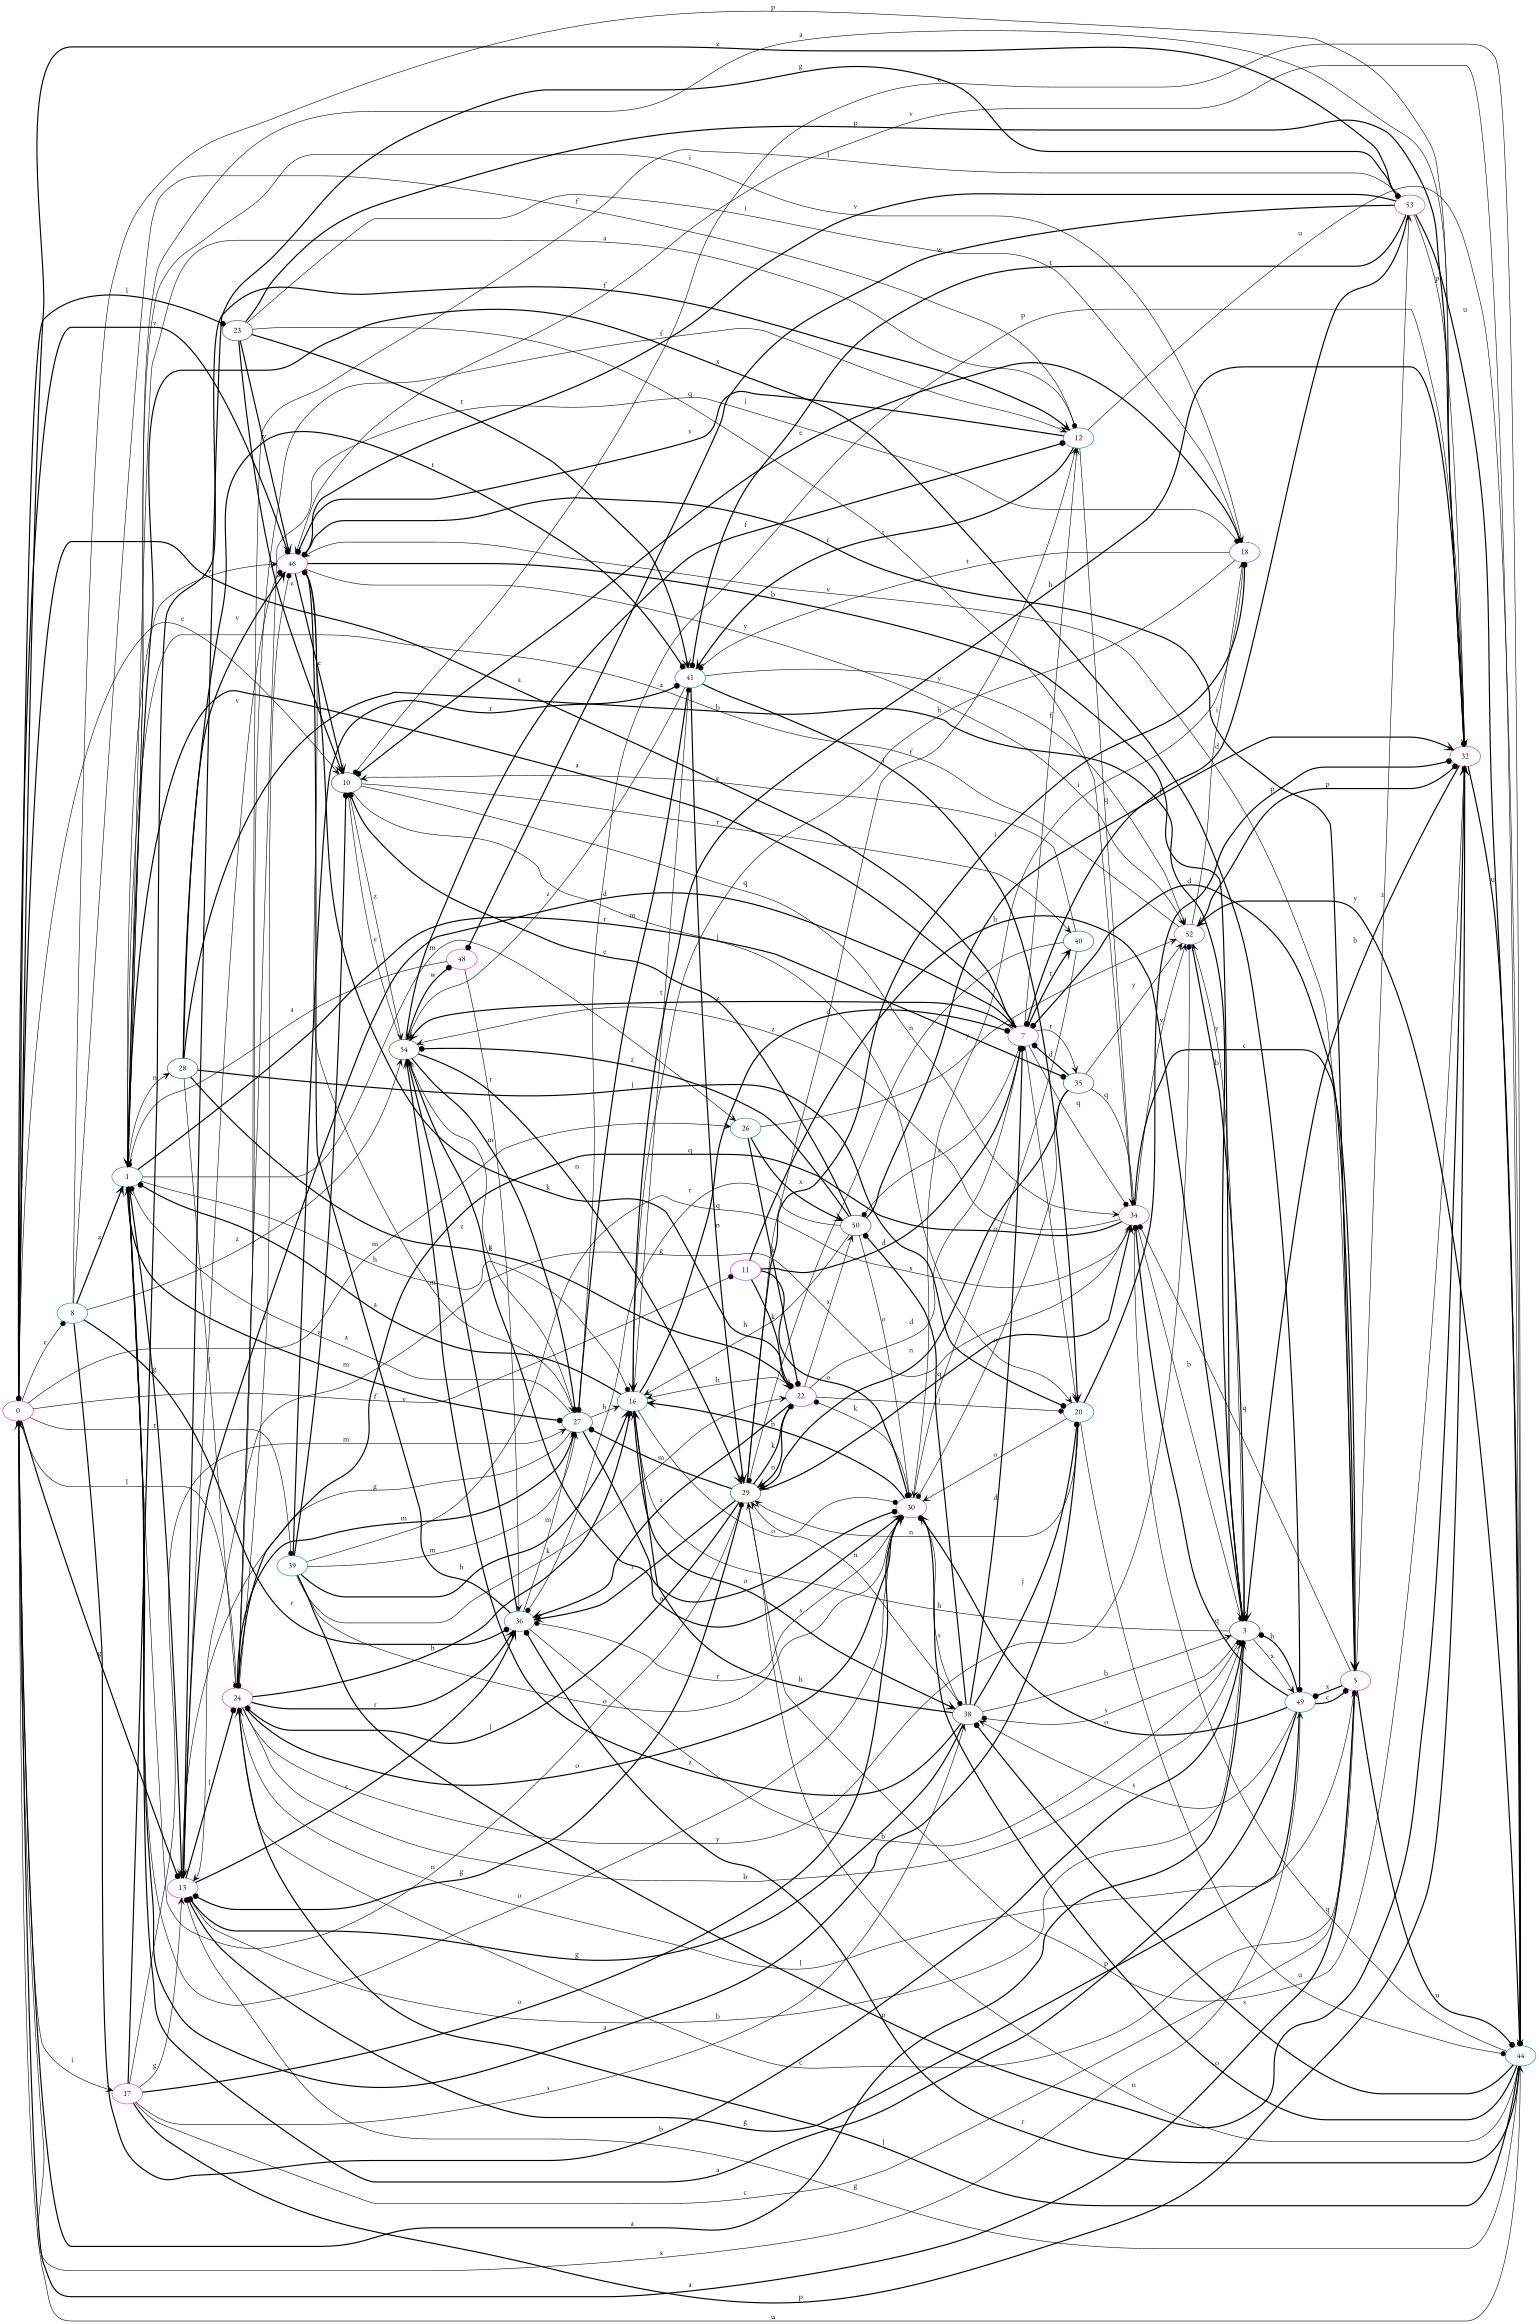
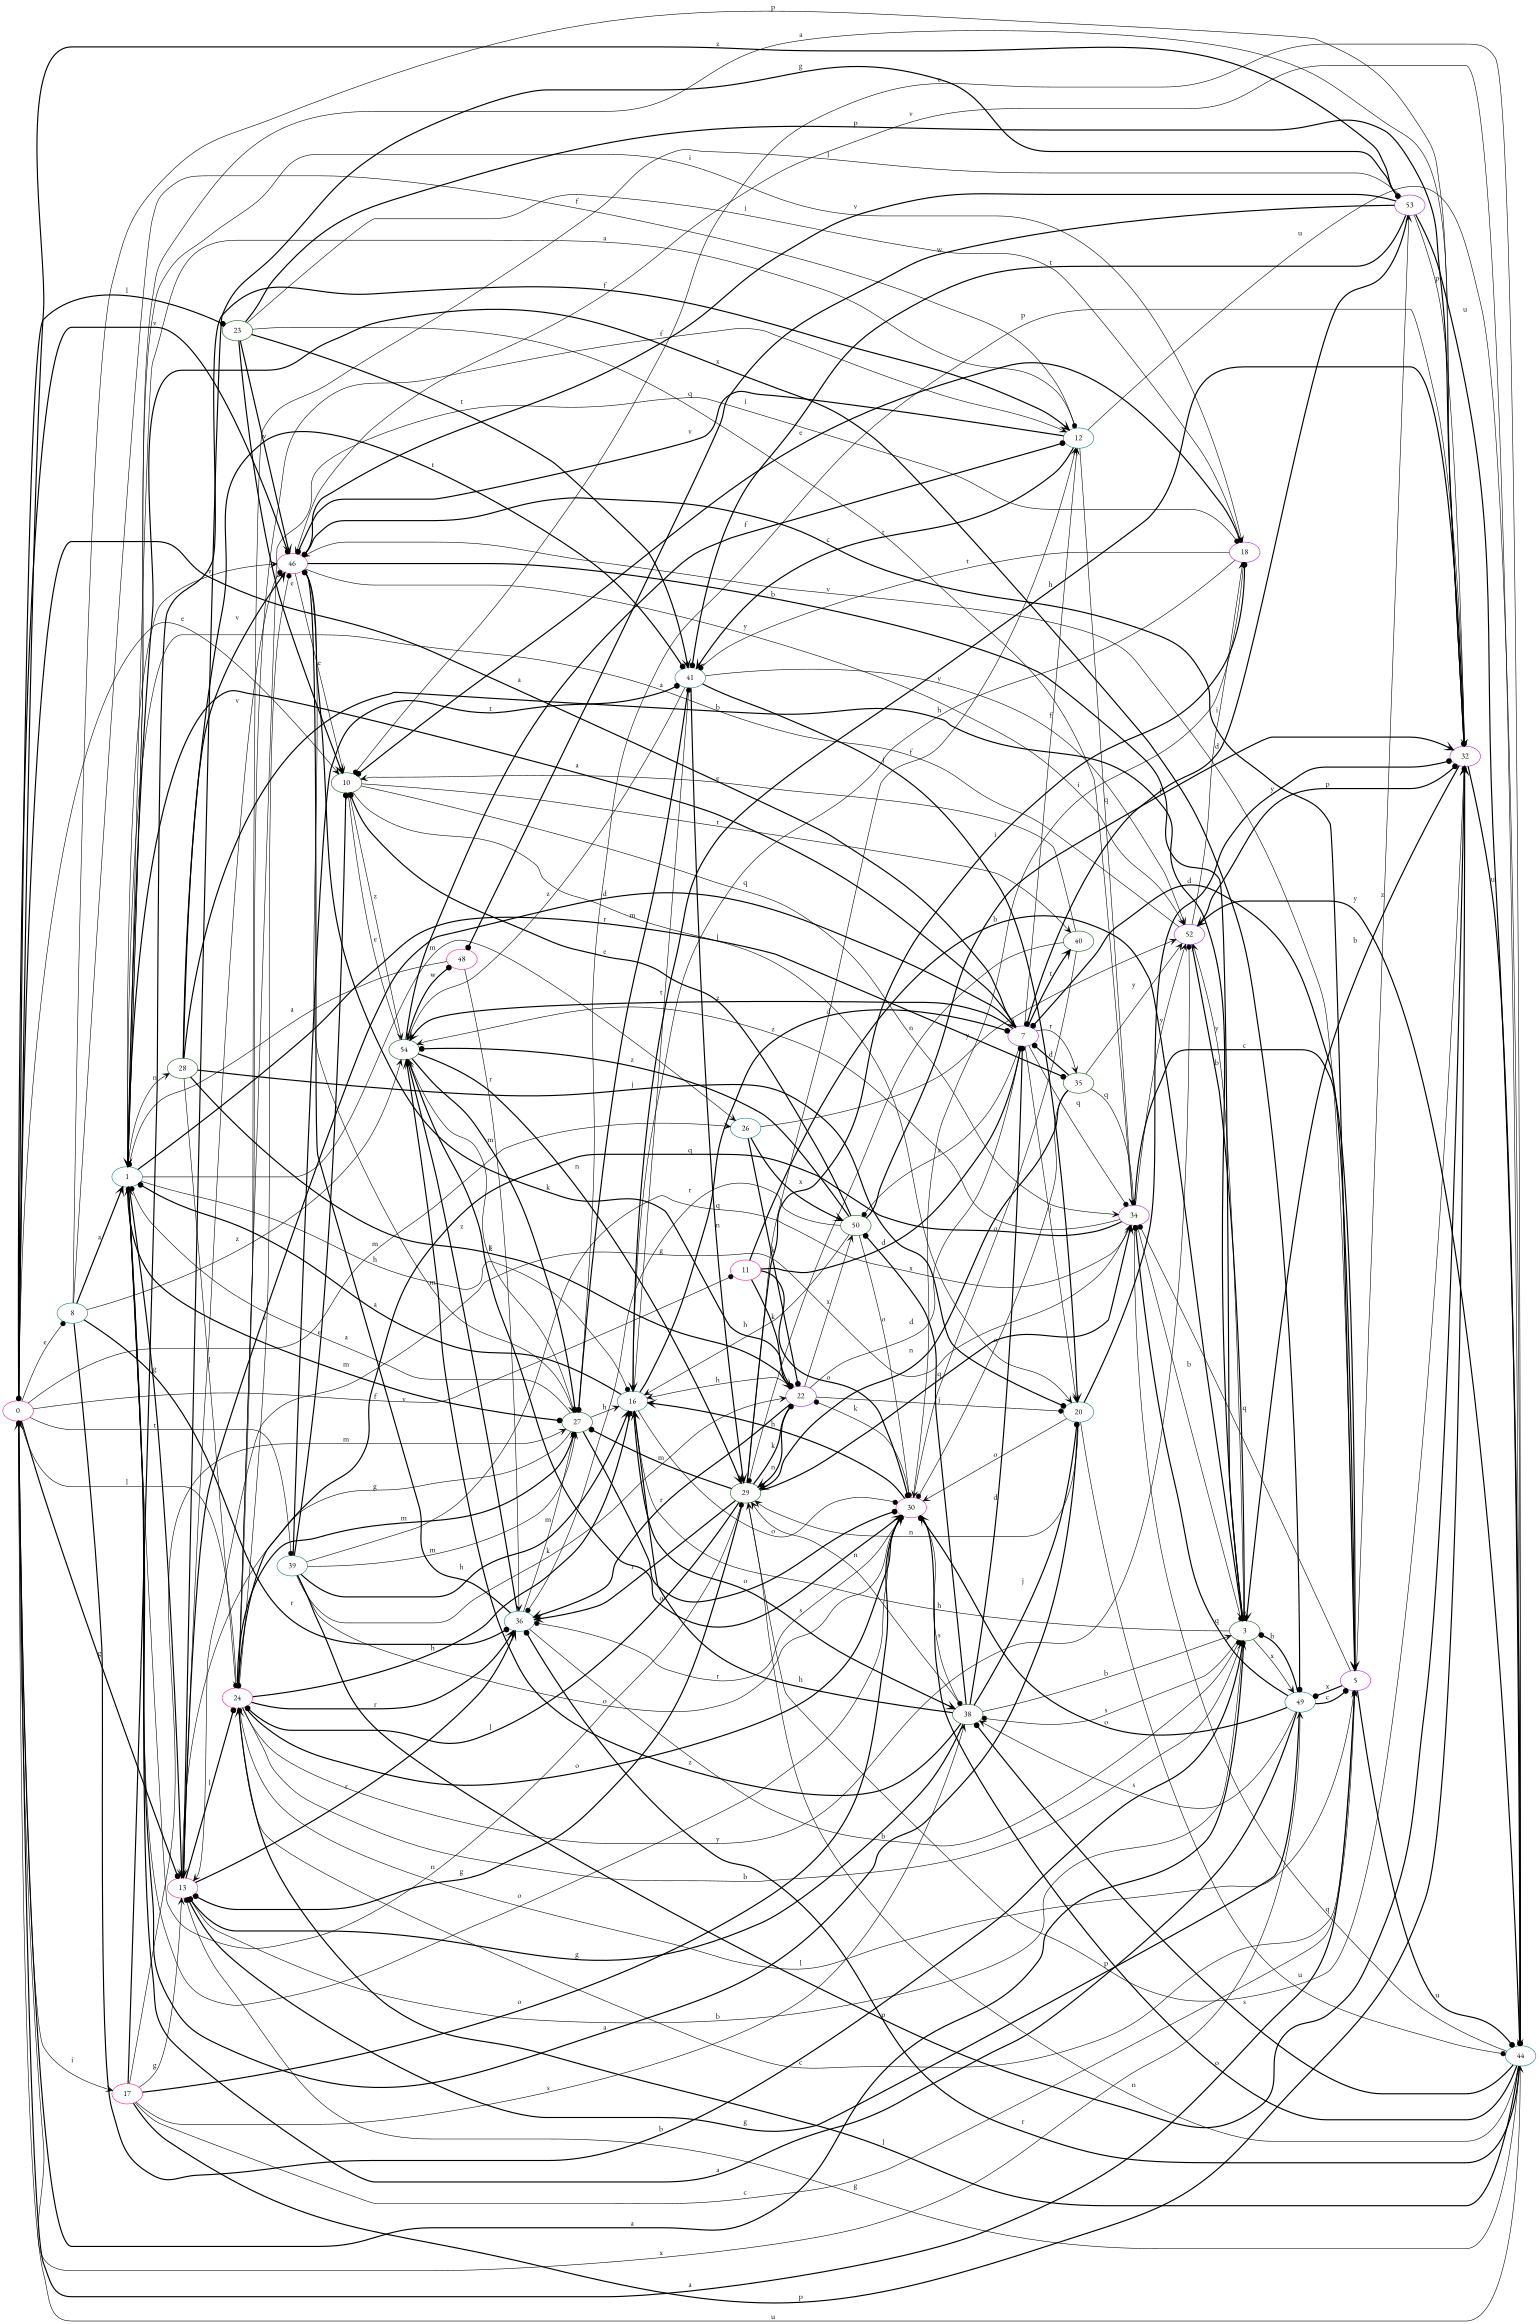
(321, 680) -> (321, 680)
(1272, 789) -> (1272, 789)
